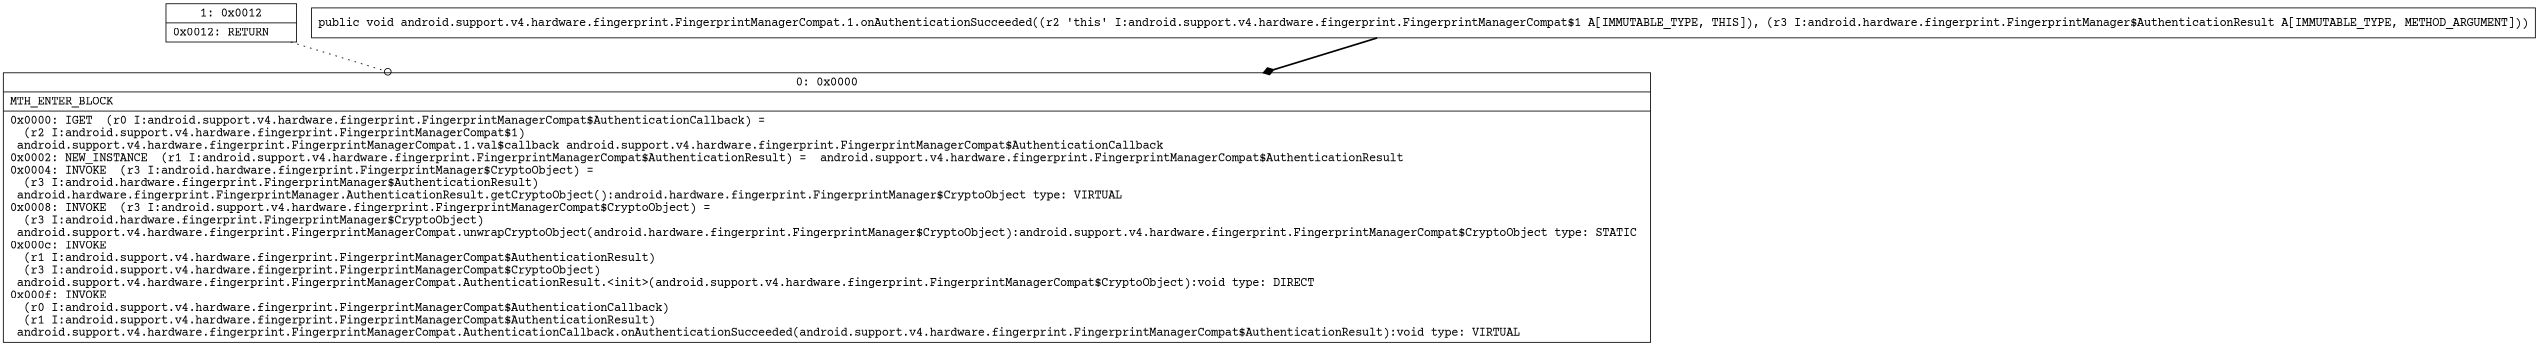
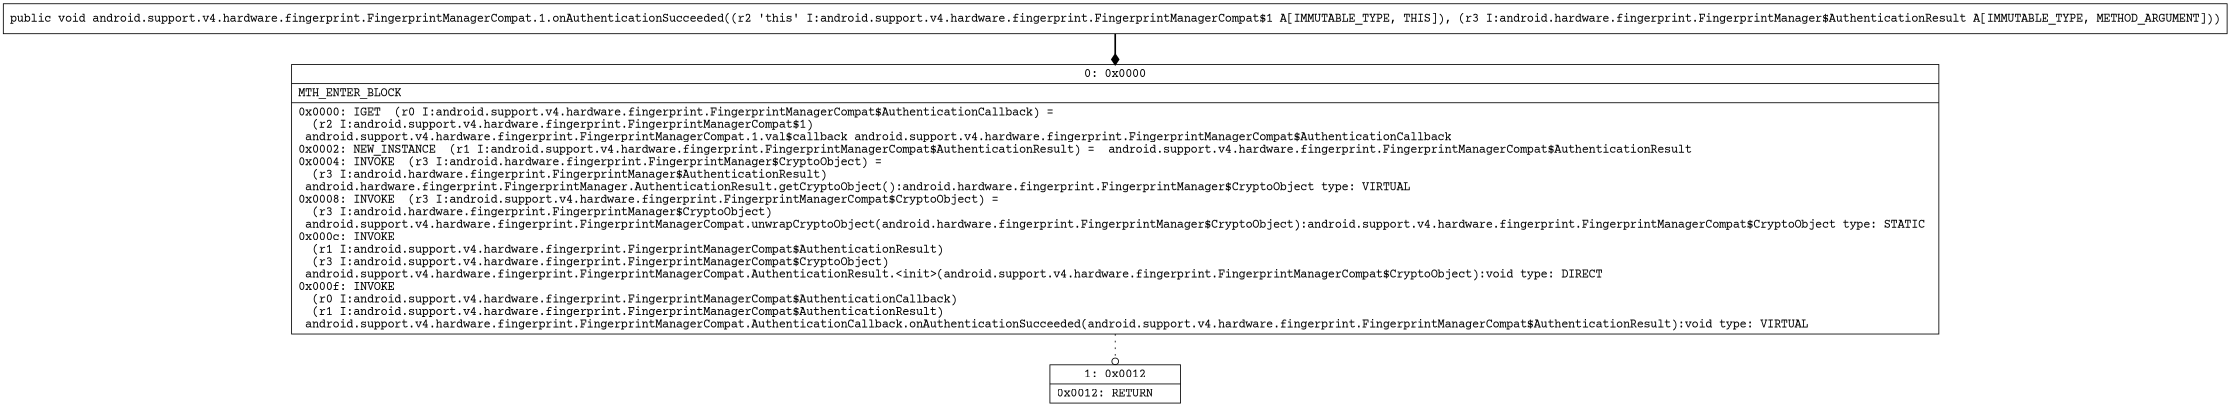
(338, 56) -> (1115, 346)
